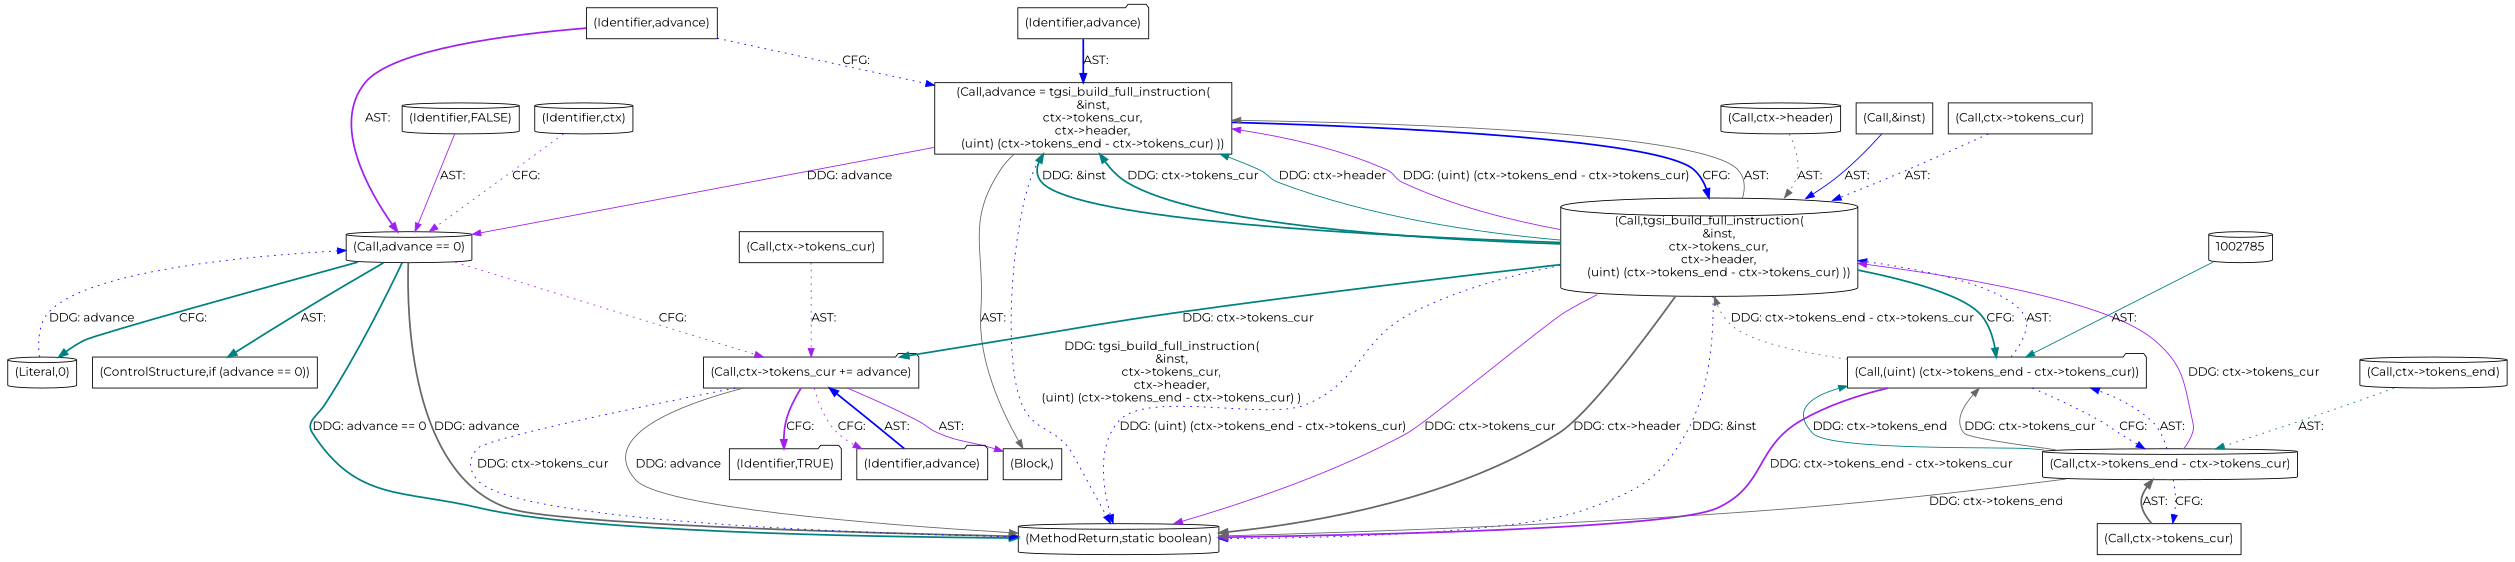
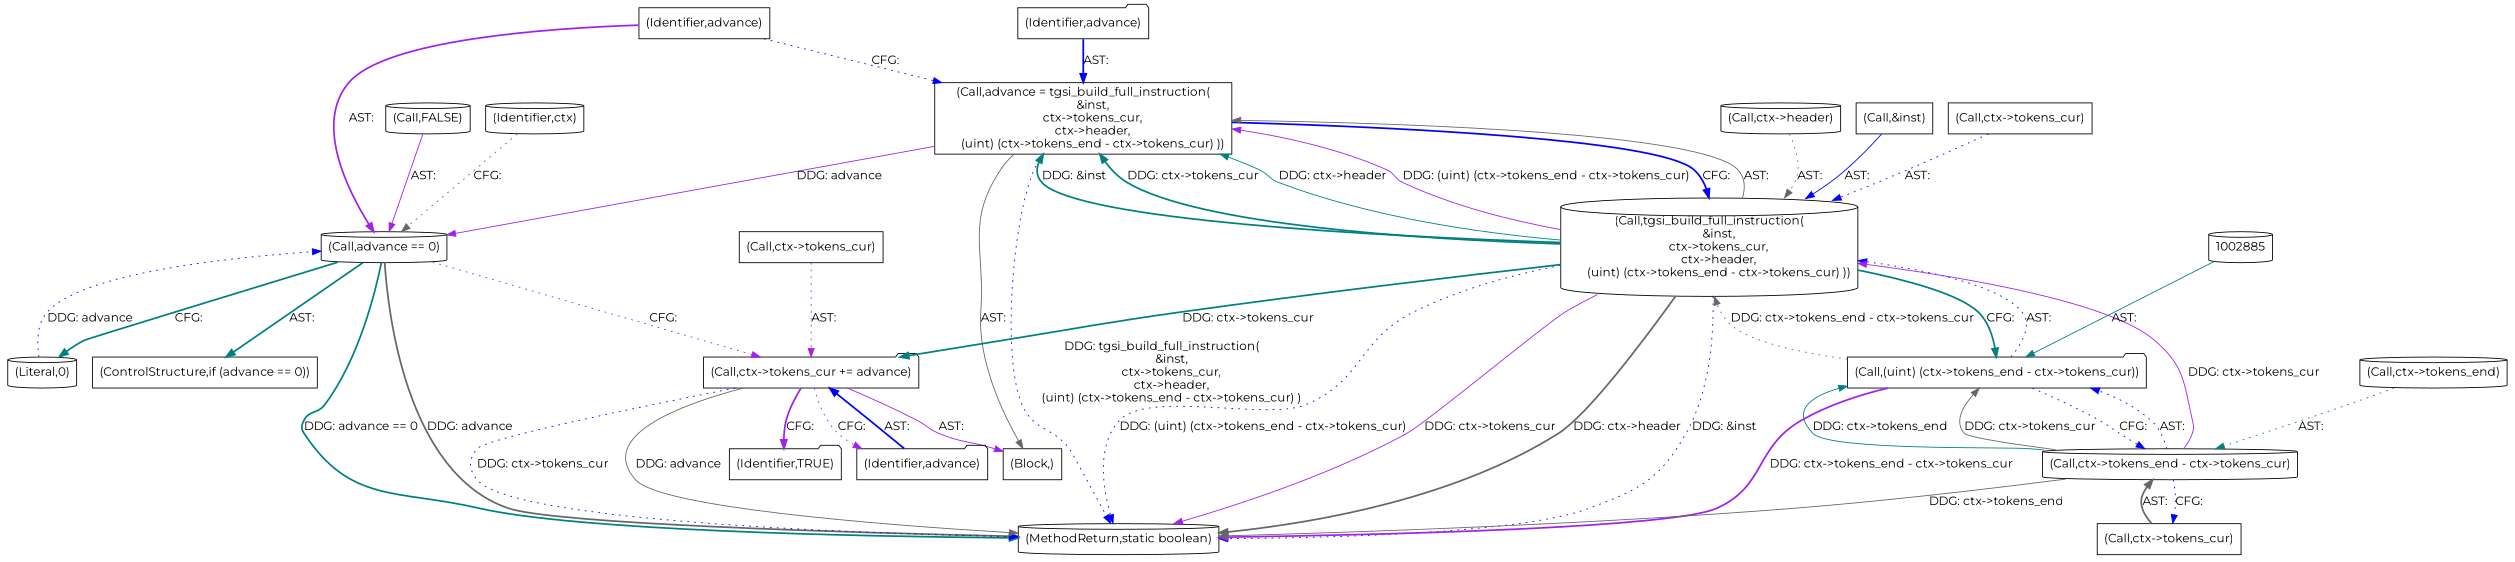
(461, 118) -> (428, 118)
(500, 180) -> (463, 180)
(2241, 247) -> (2241, 247)
